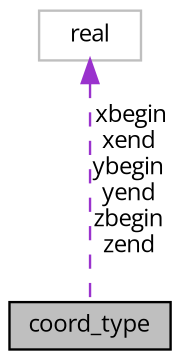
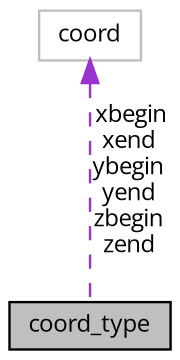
(90, 36) -> (90, 36)
